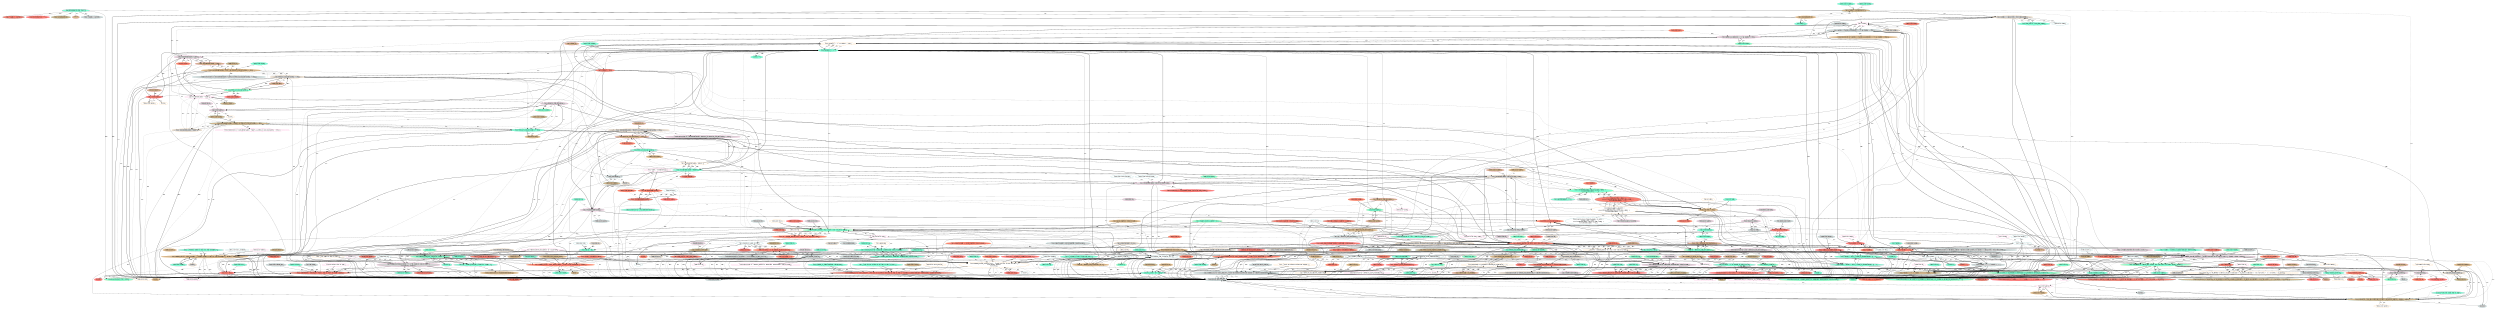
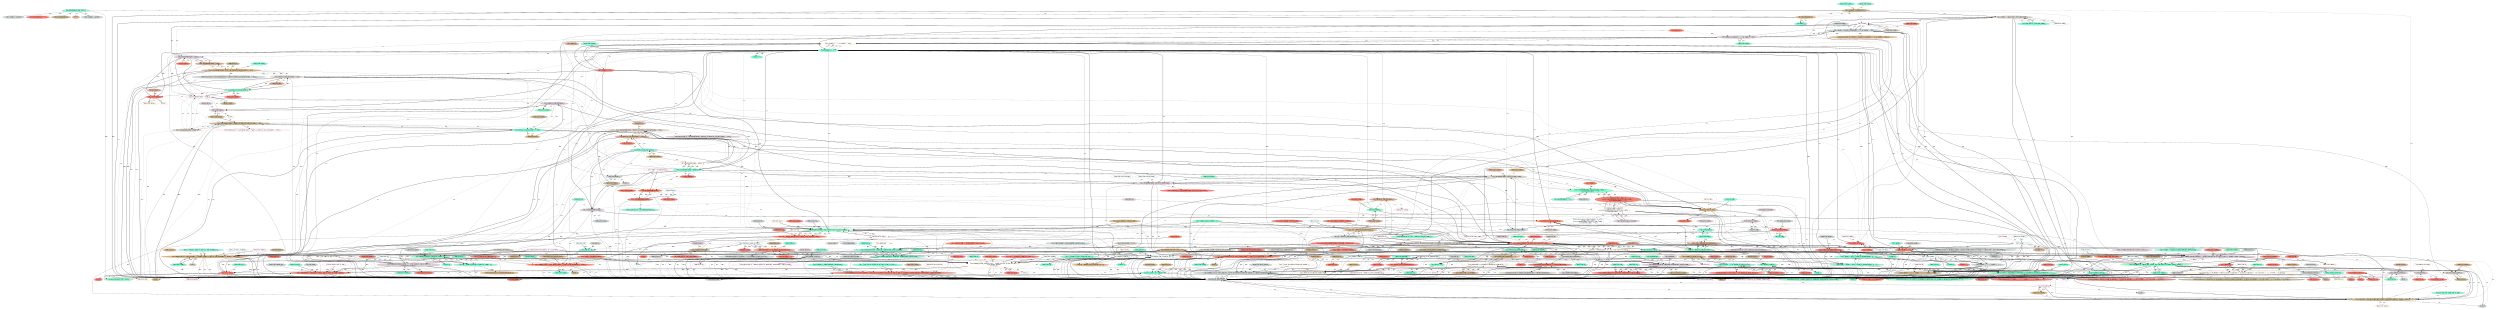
(14, 17) -> (14, 17)
(823, 279) -> none
